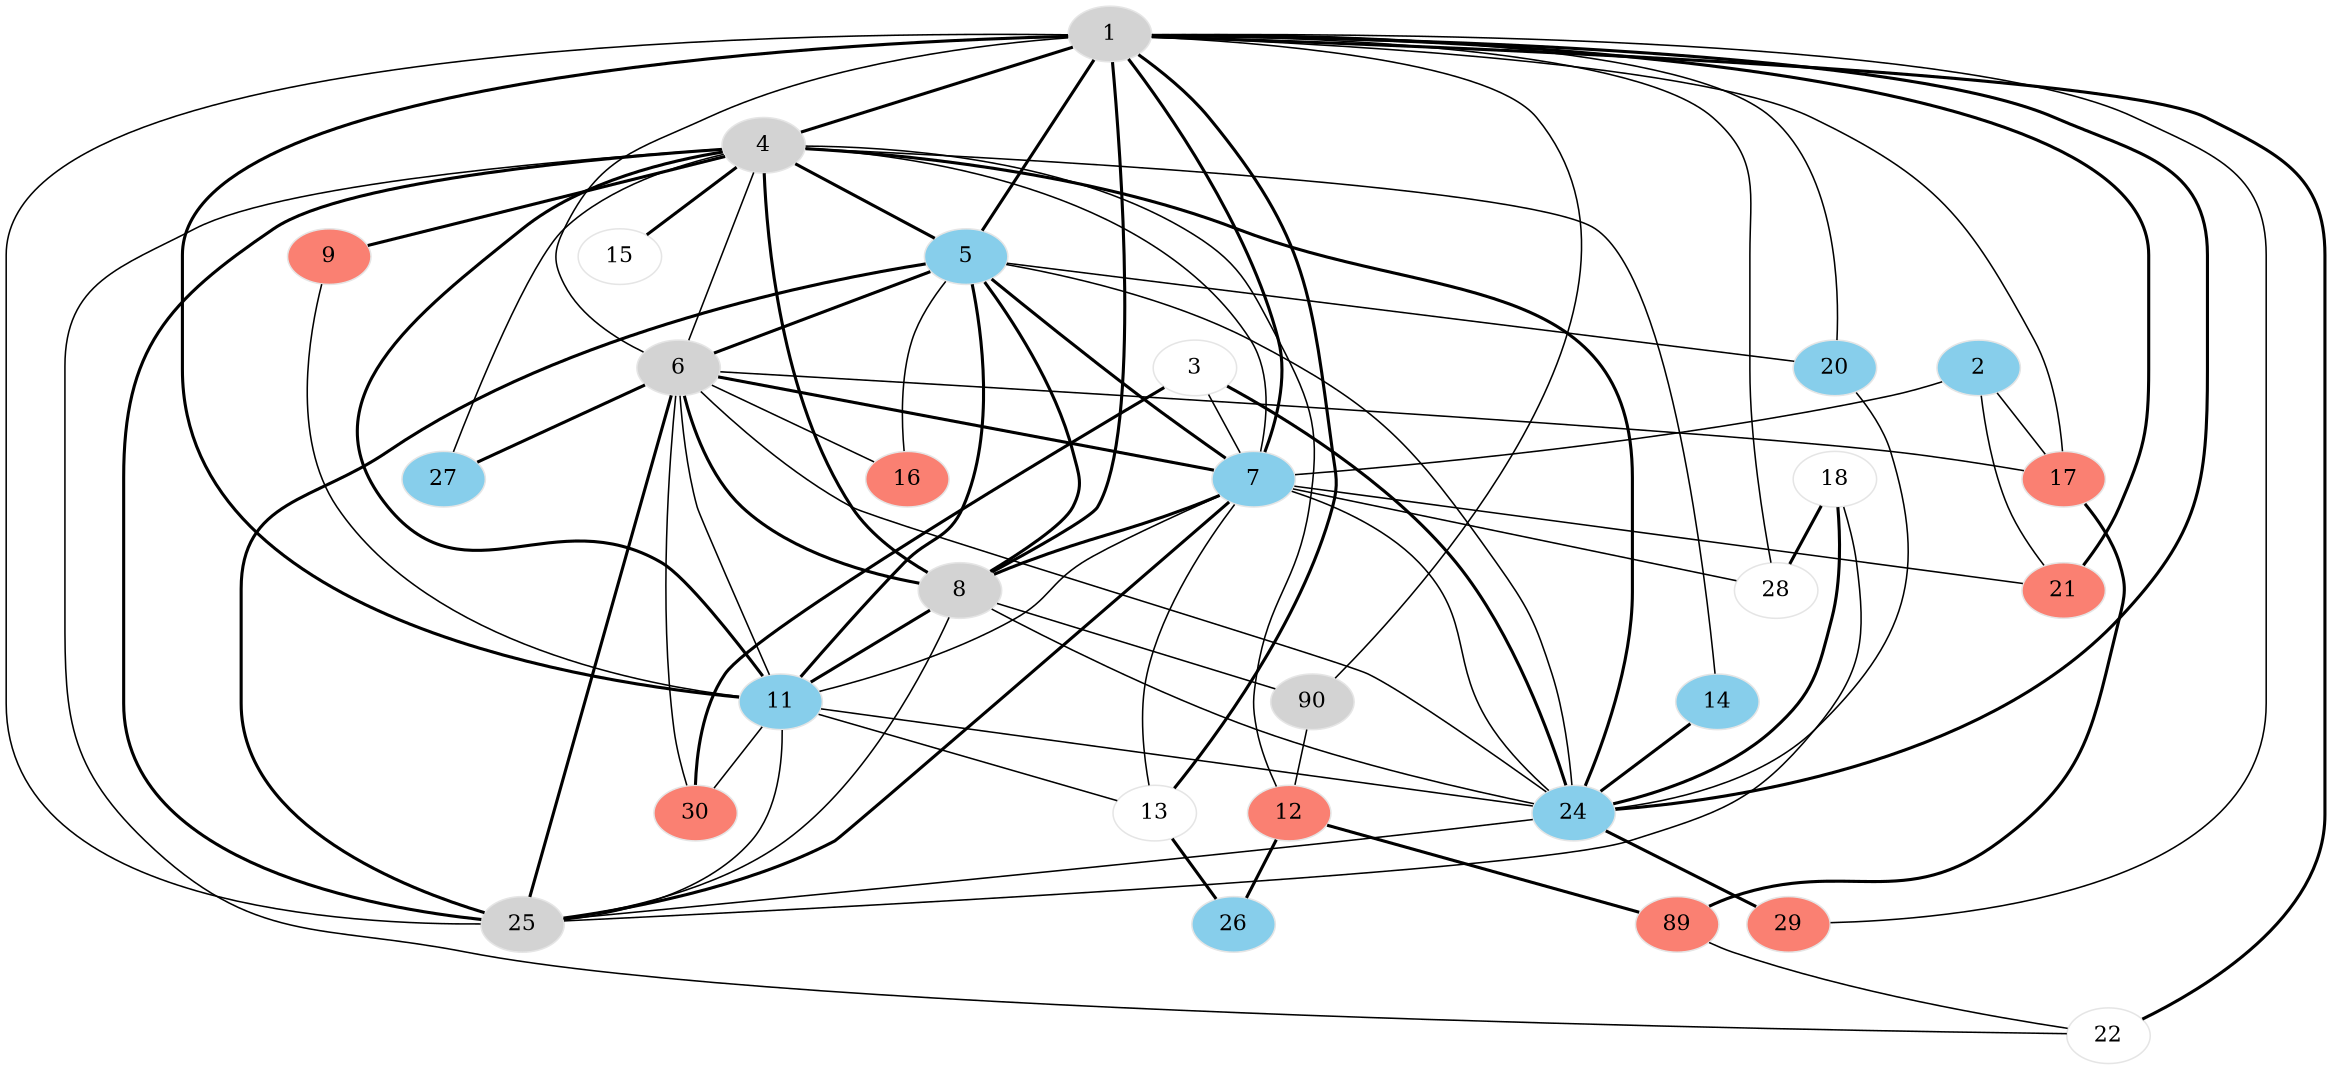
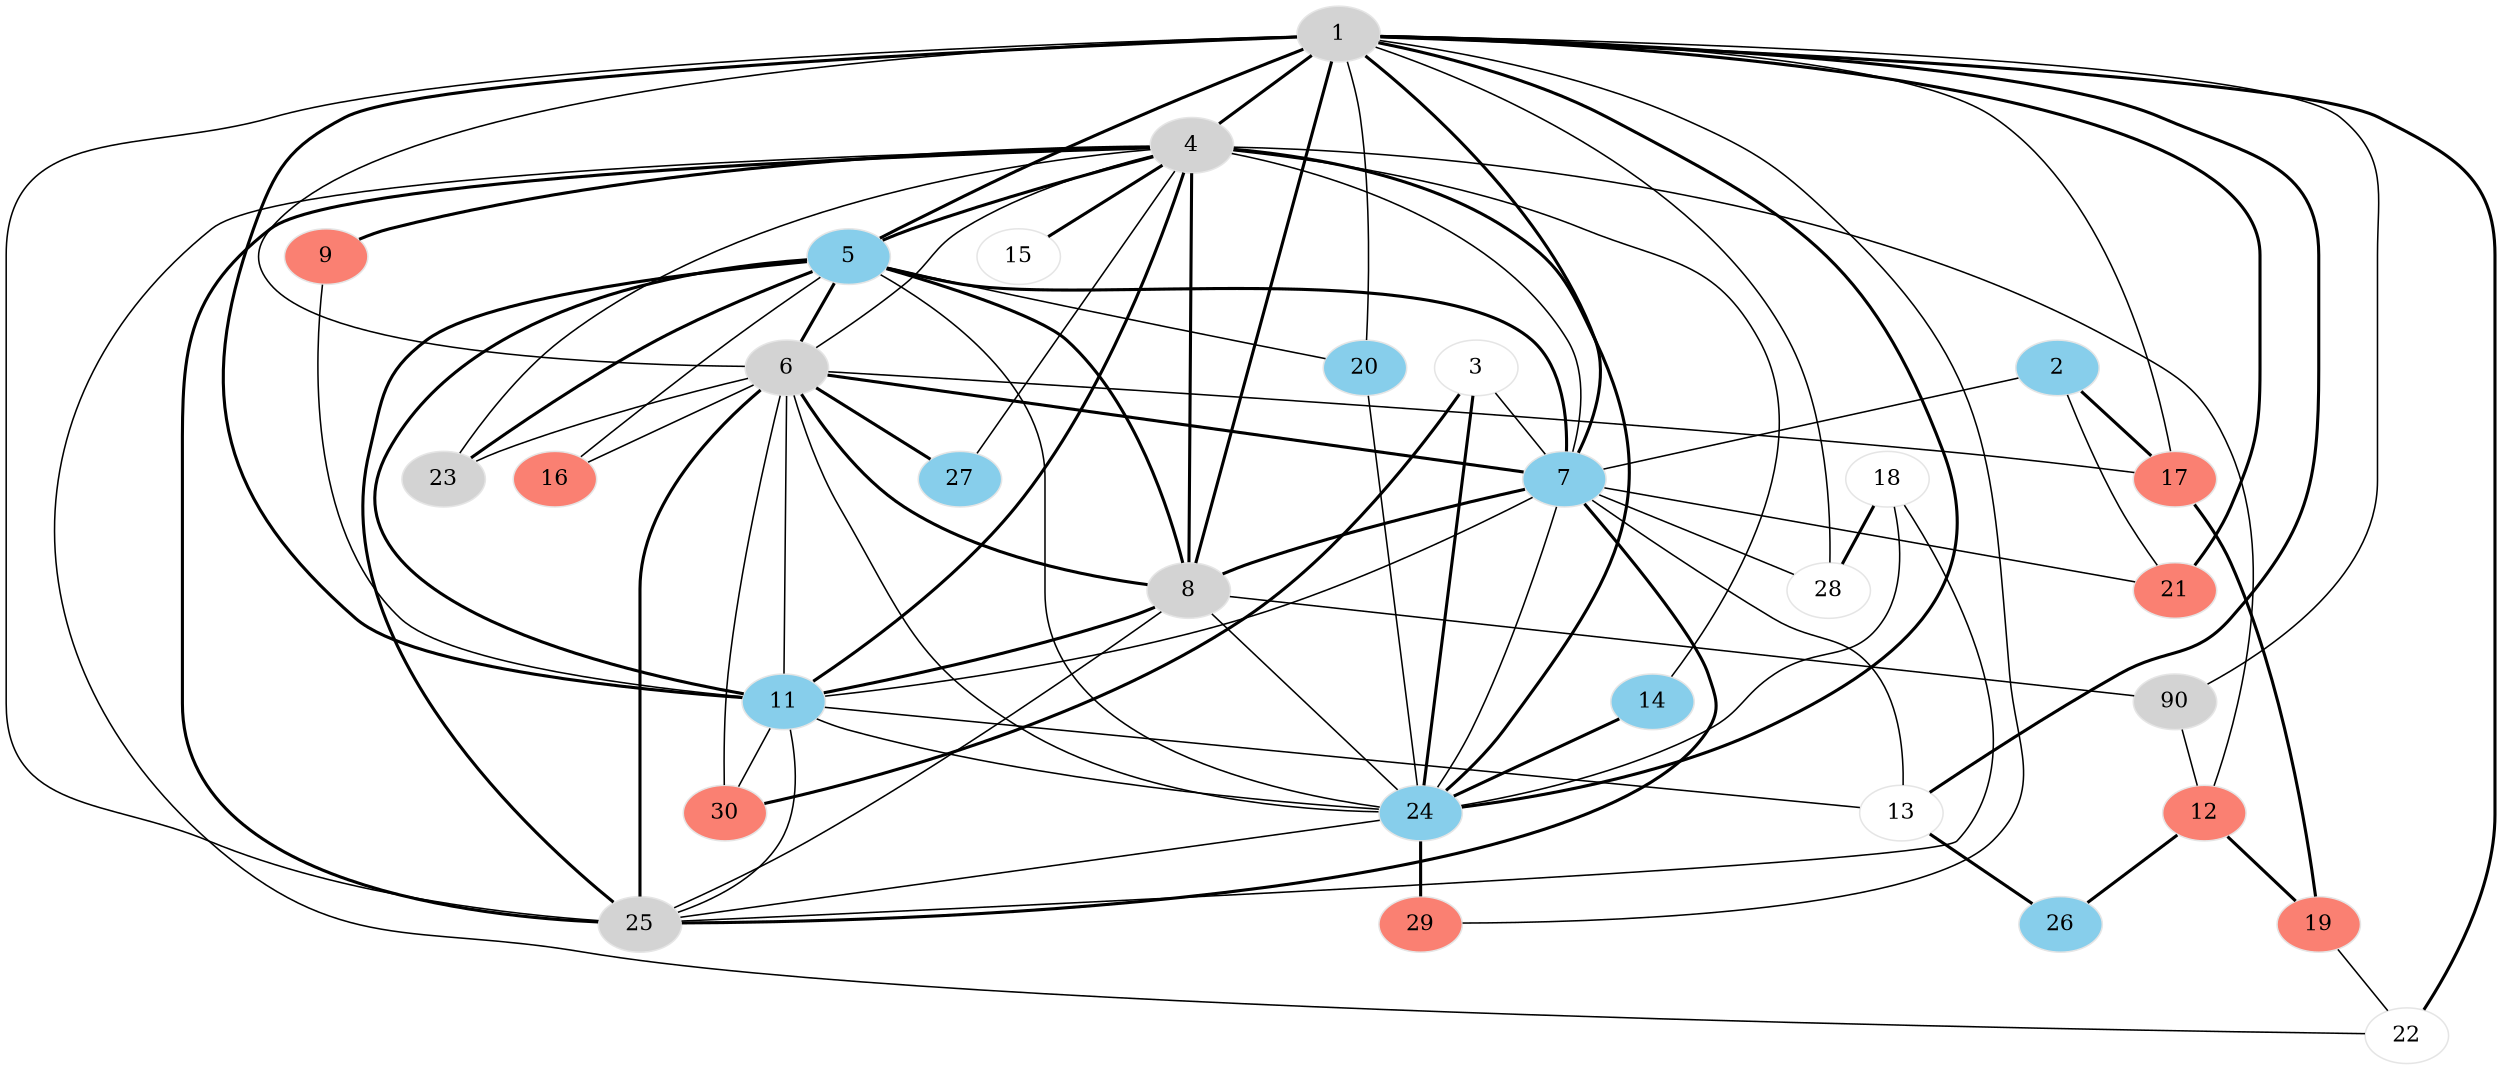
(2021, 424) -> (2116, 424)
none -> (444, 479)
(1795, 707) -> (1736, 710)
(1677, 924) -> (2319, 924)
